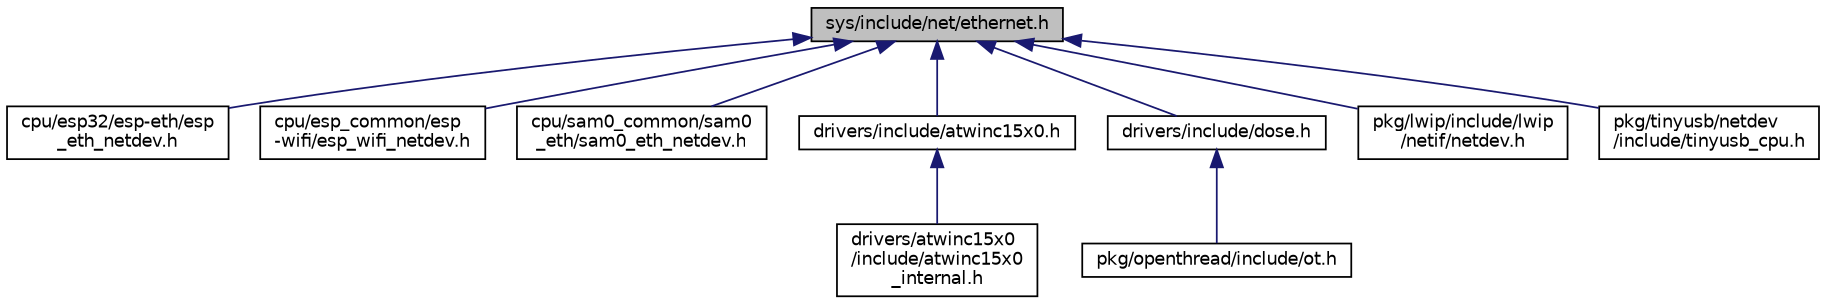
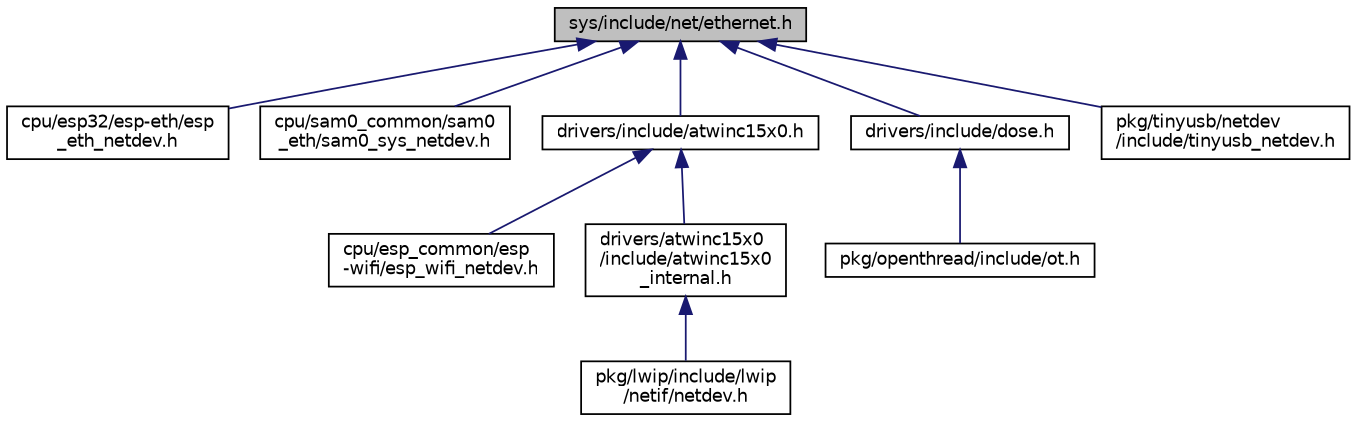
(660, 76) -> (562, 196)
(1195, 76) -> (686, 338)
(642, 133) -> (385, 133)
(1709, 133) -> (1226, 133)
